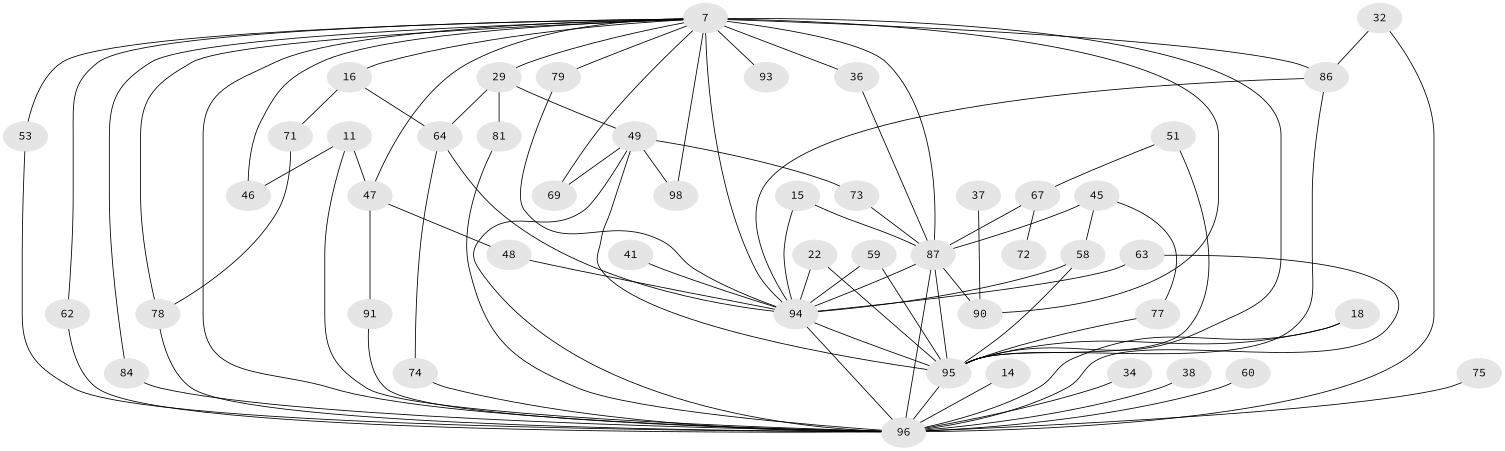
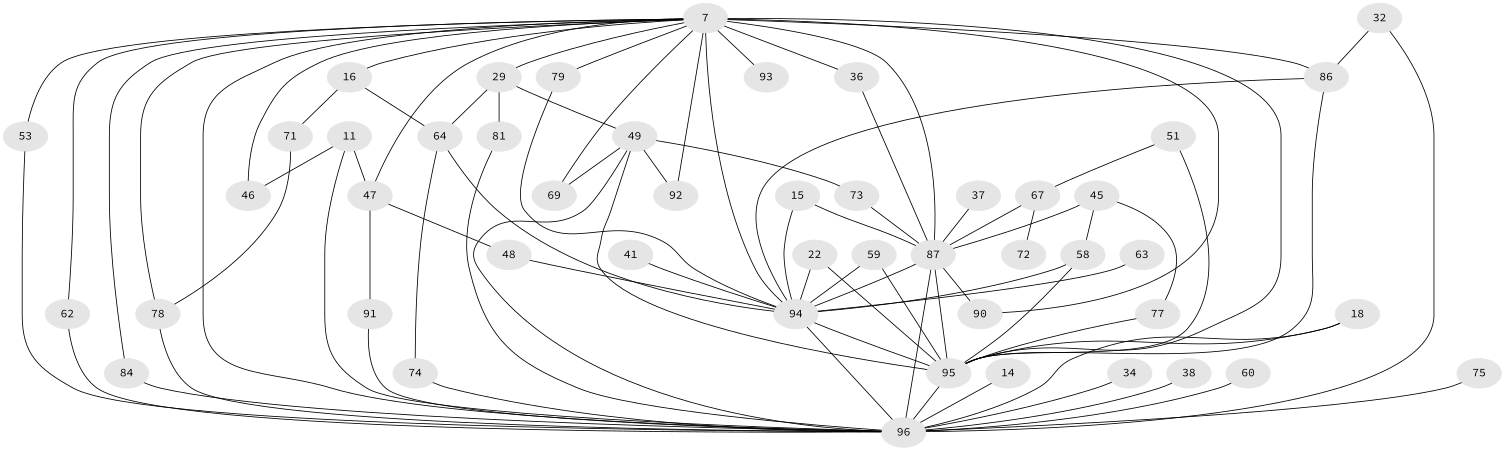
(676, 196) -> (676, 196)
(979, 255) -> (956, 225)
(1287, 352) -> none
